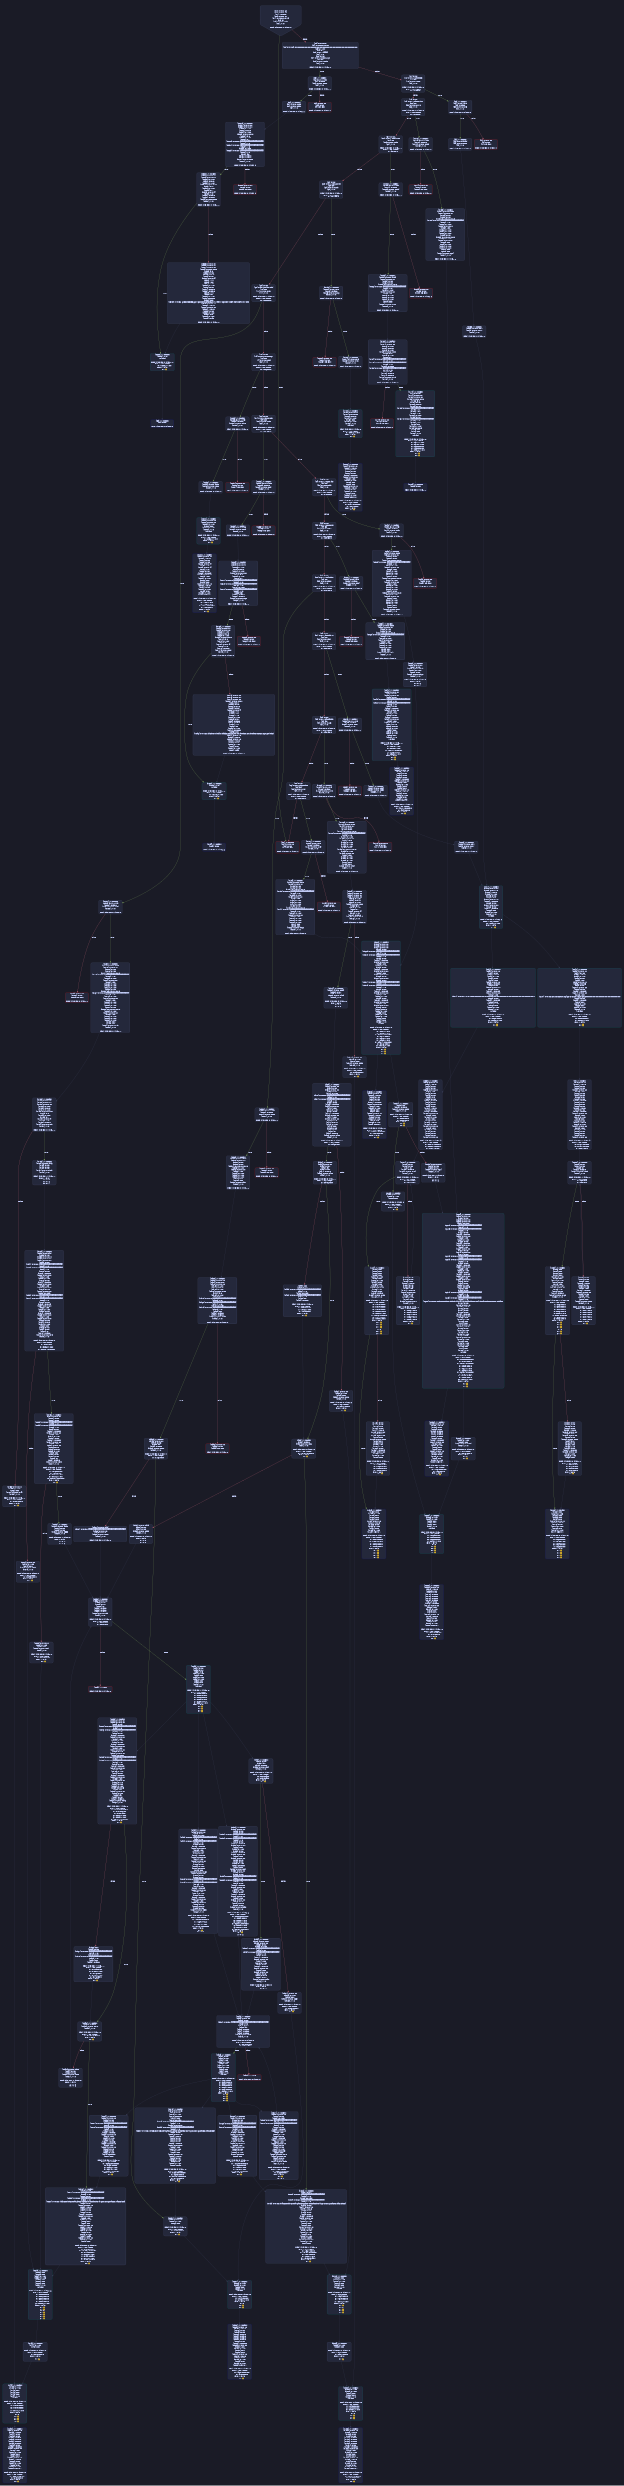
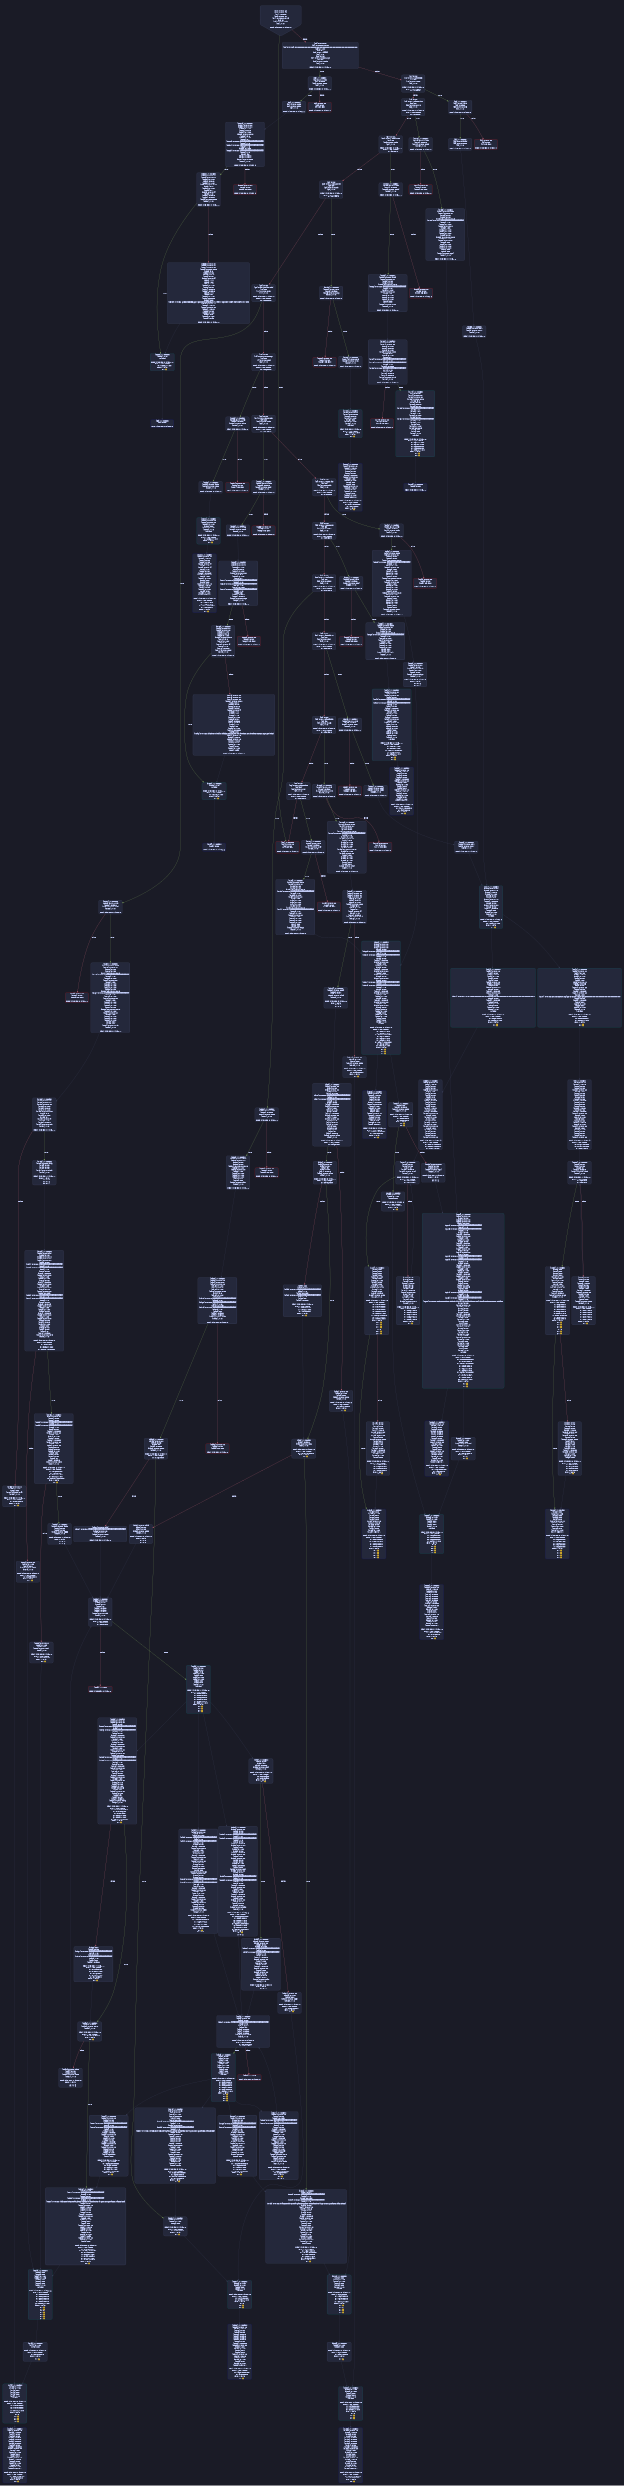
(100, 1689) -> (100, 1689)
